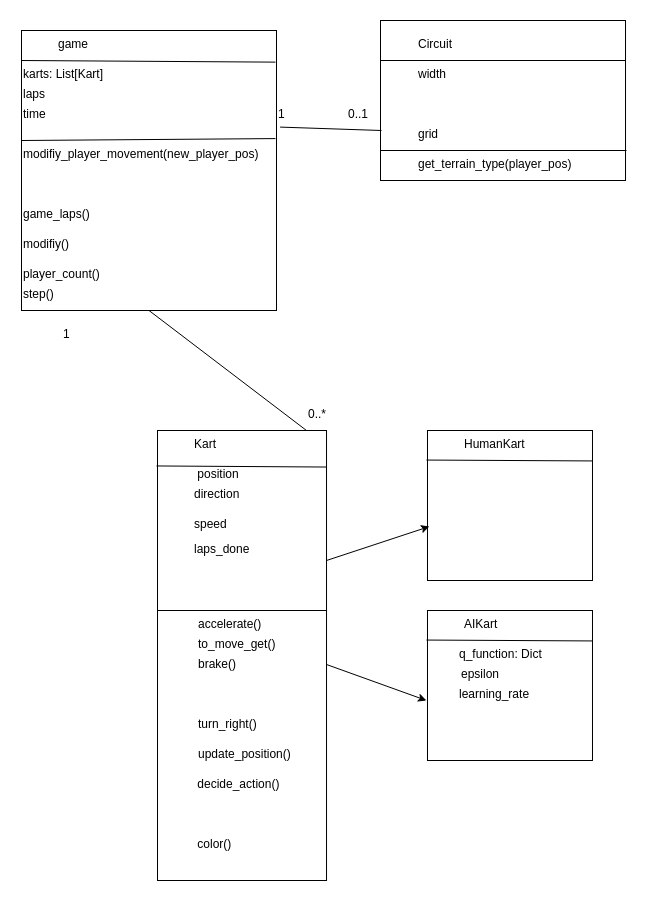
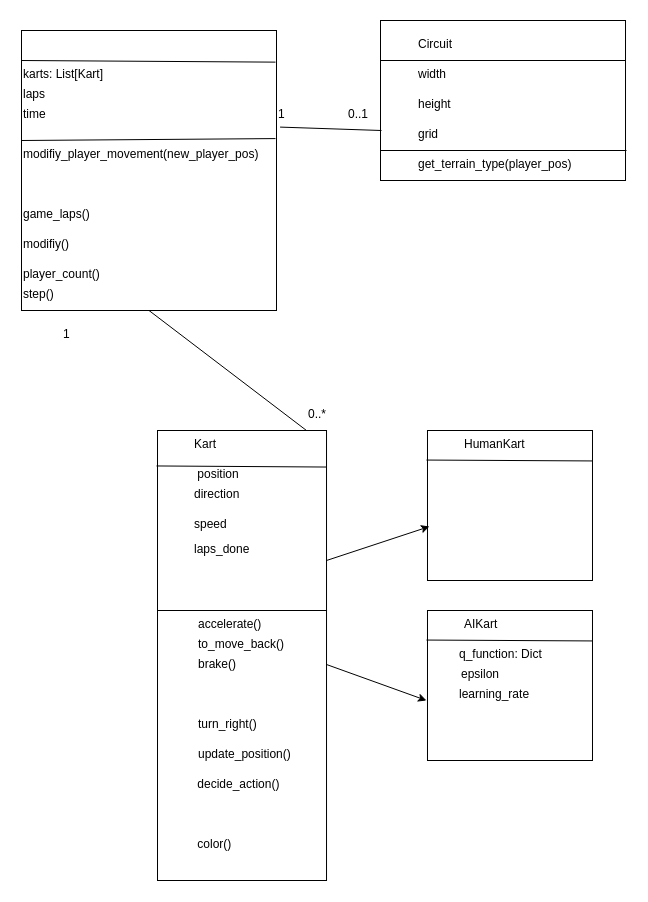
(92, 46) -> none
none -> (466, 106)
(242, 645) -> (246, 645)
